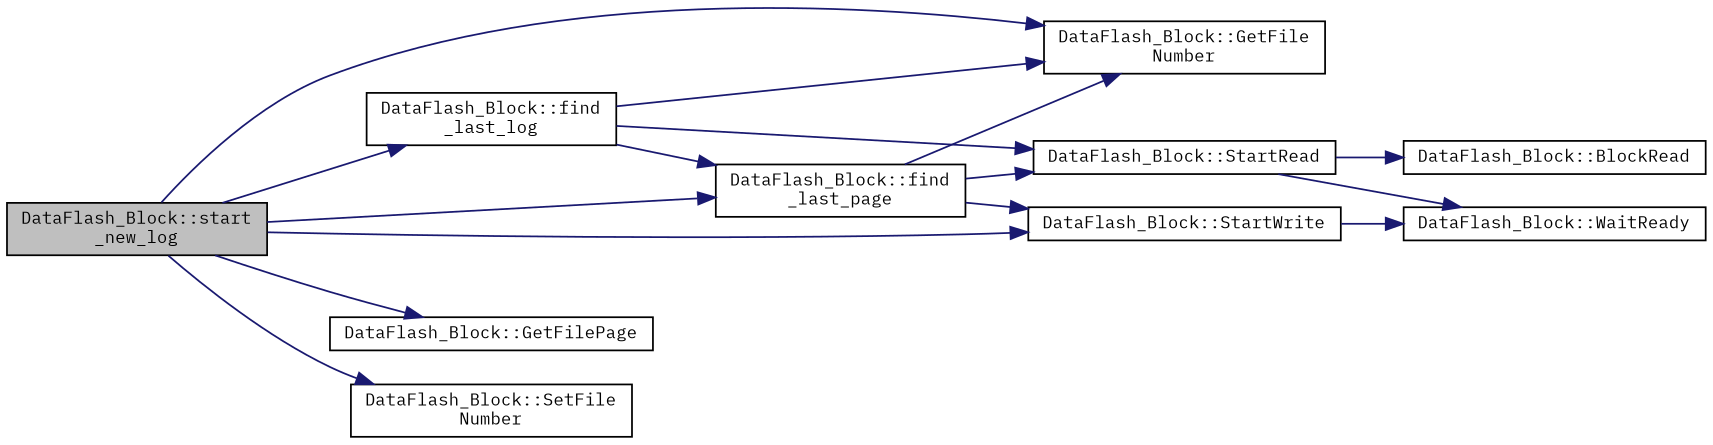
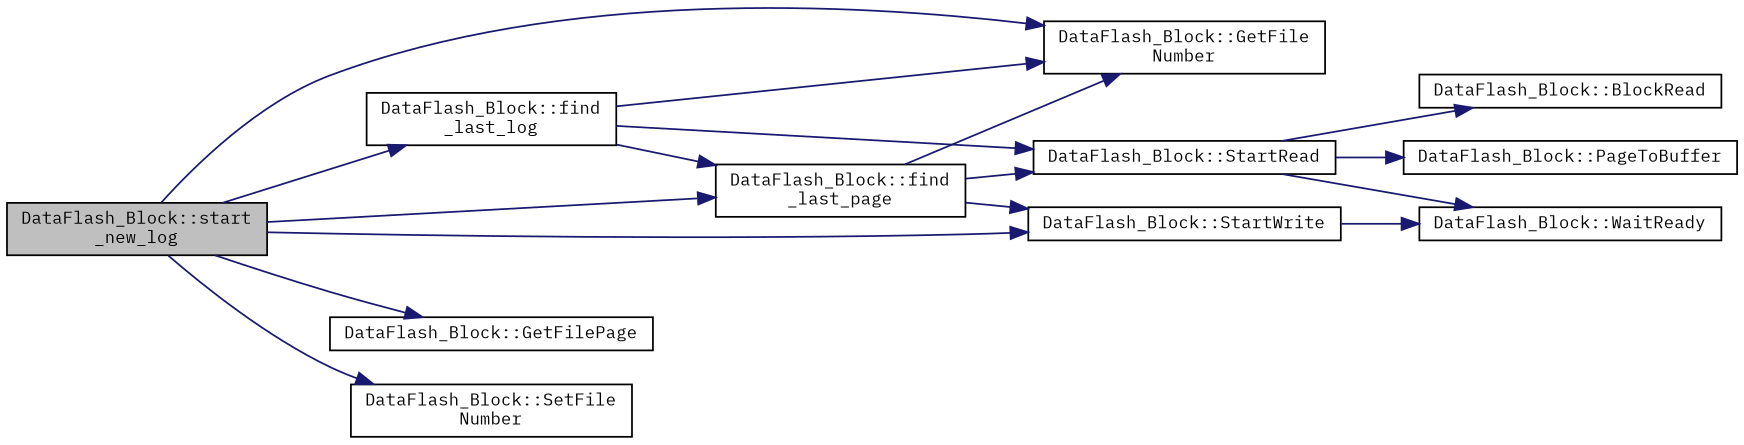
none -> (1570, 157)
